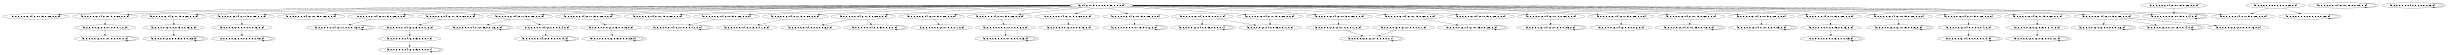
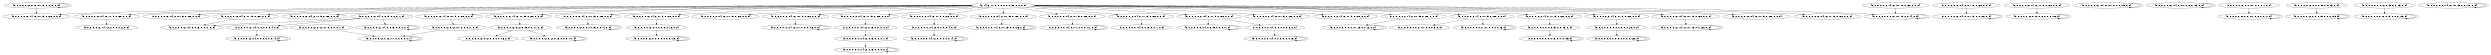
(1608, 7) -> none
(1533, 10) -> none
(2260, 11) -> (1617, 21)
(105, 16) -> none
(174, 16) -> none
(588, 16) -> none
(1551, 21) -> none
(1761, 21) -> none
(1899, 21) -> (36, 10)
(1968, 21) -> (320, 22)
(499, 22) -> (1002, 21)
(2138, 22) -> (588, 21)
(2172, 22) -> (505, 33)
(942, 28) -> none
(1069, 28) -> none
(1006, 32) -> (1483, 21)
none -> (1275, 32)
